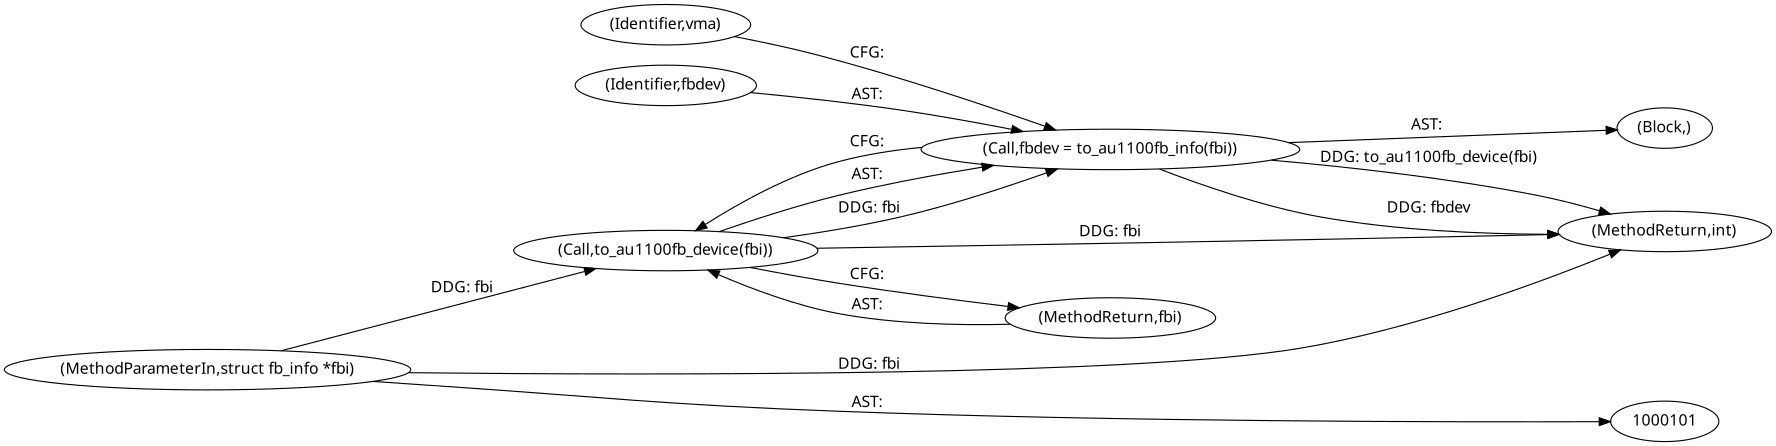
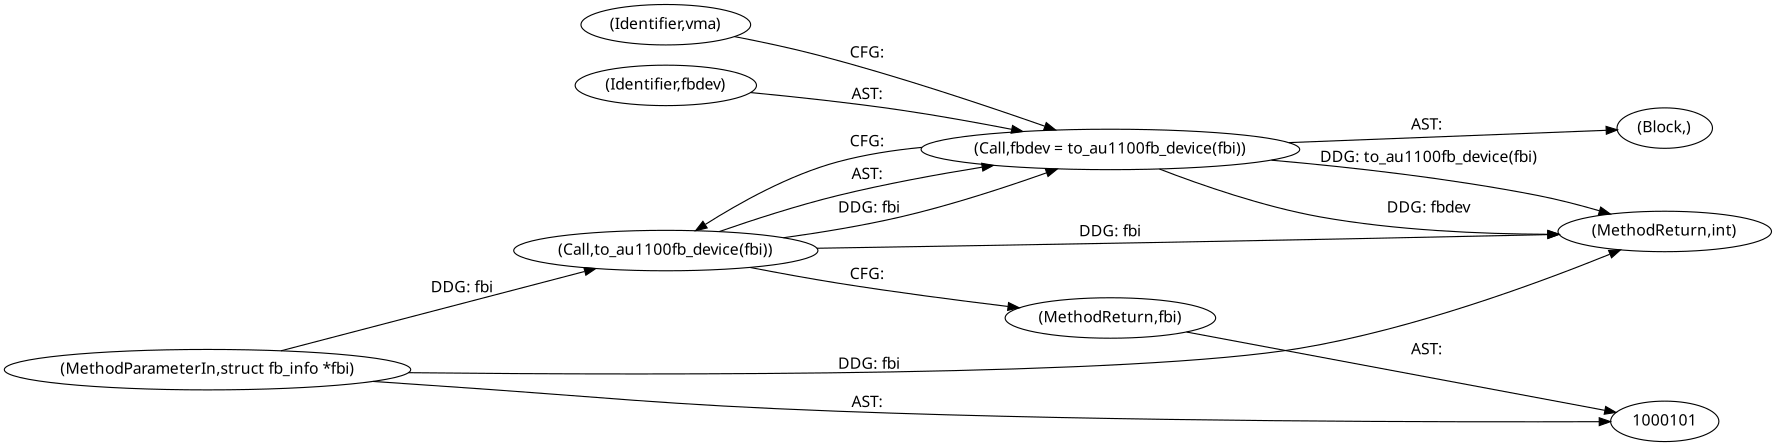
(1110, 149) -> (1110, 149)
(861, 317) -> (1396, 371)
